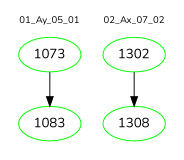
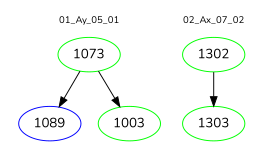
(50, 124) -> (129, 124)
none -> (50, 124)
(134, 124) -> (214, 124)
